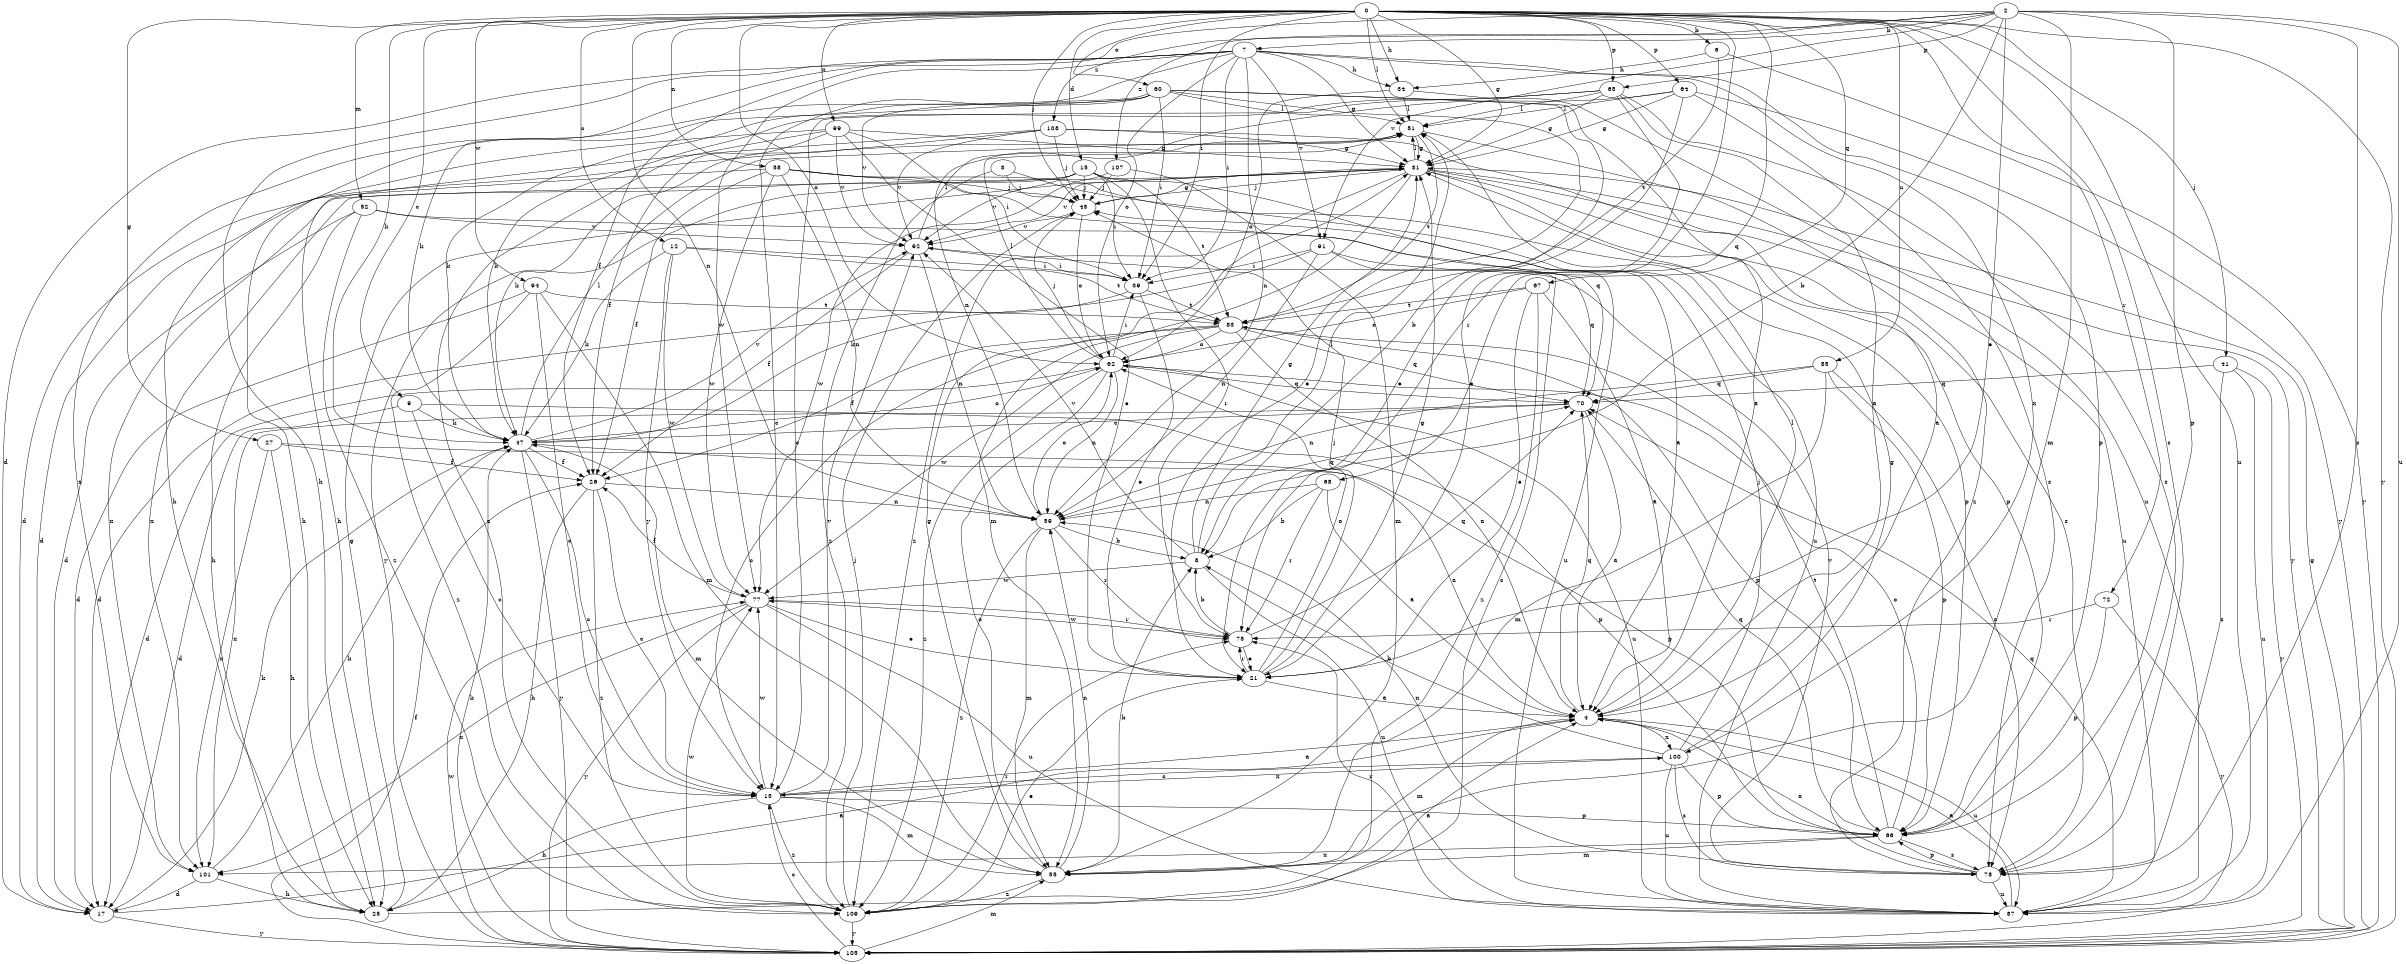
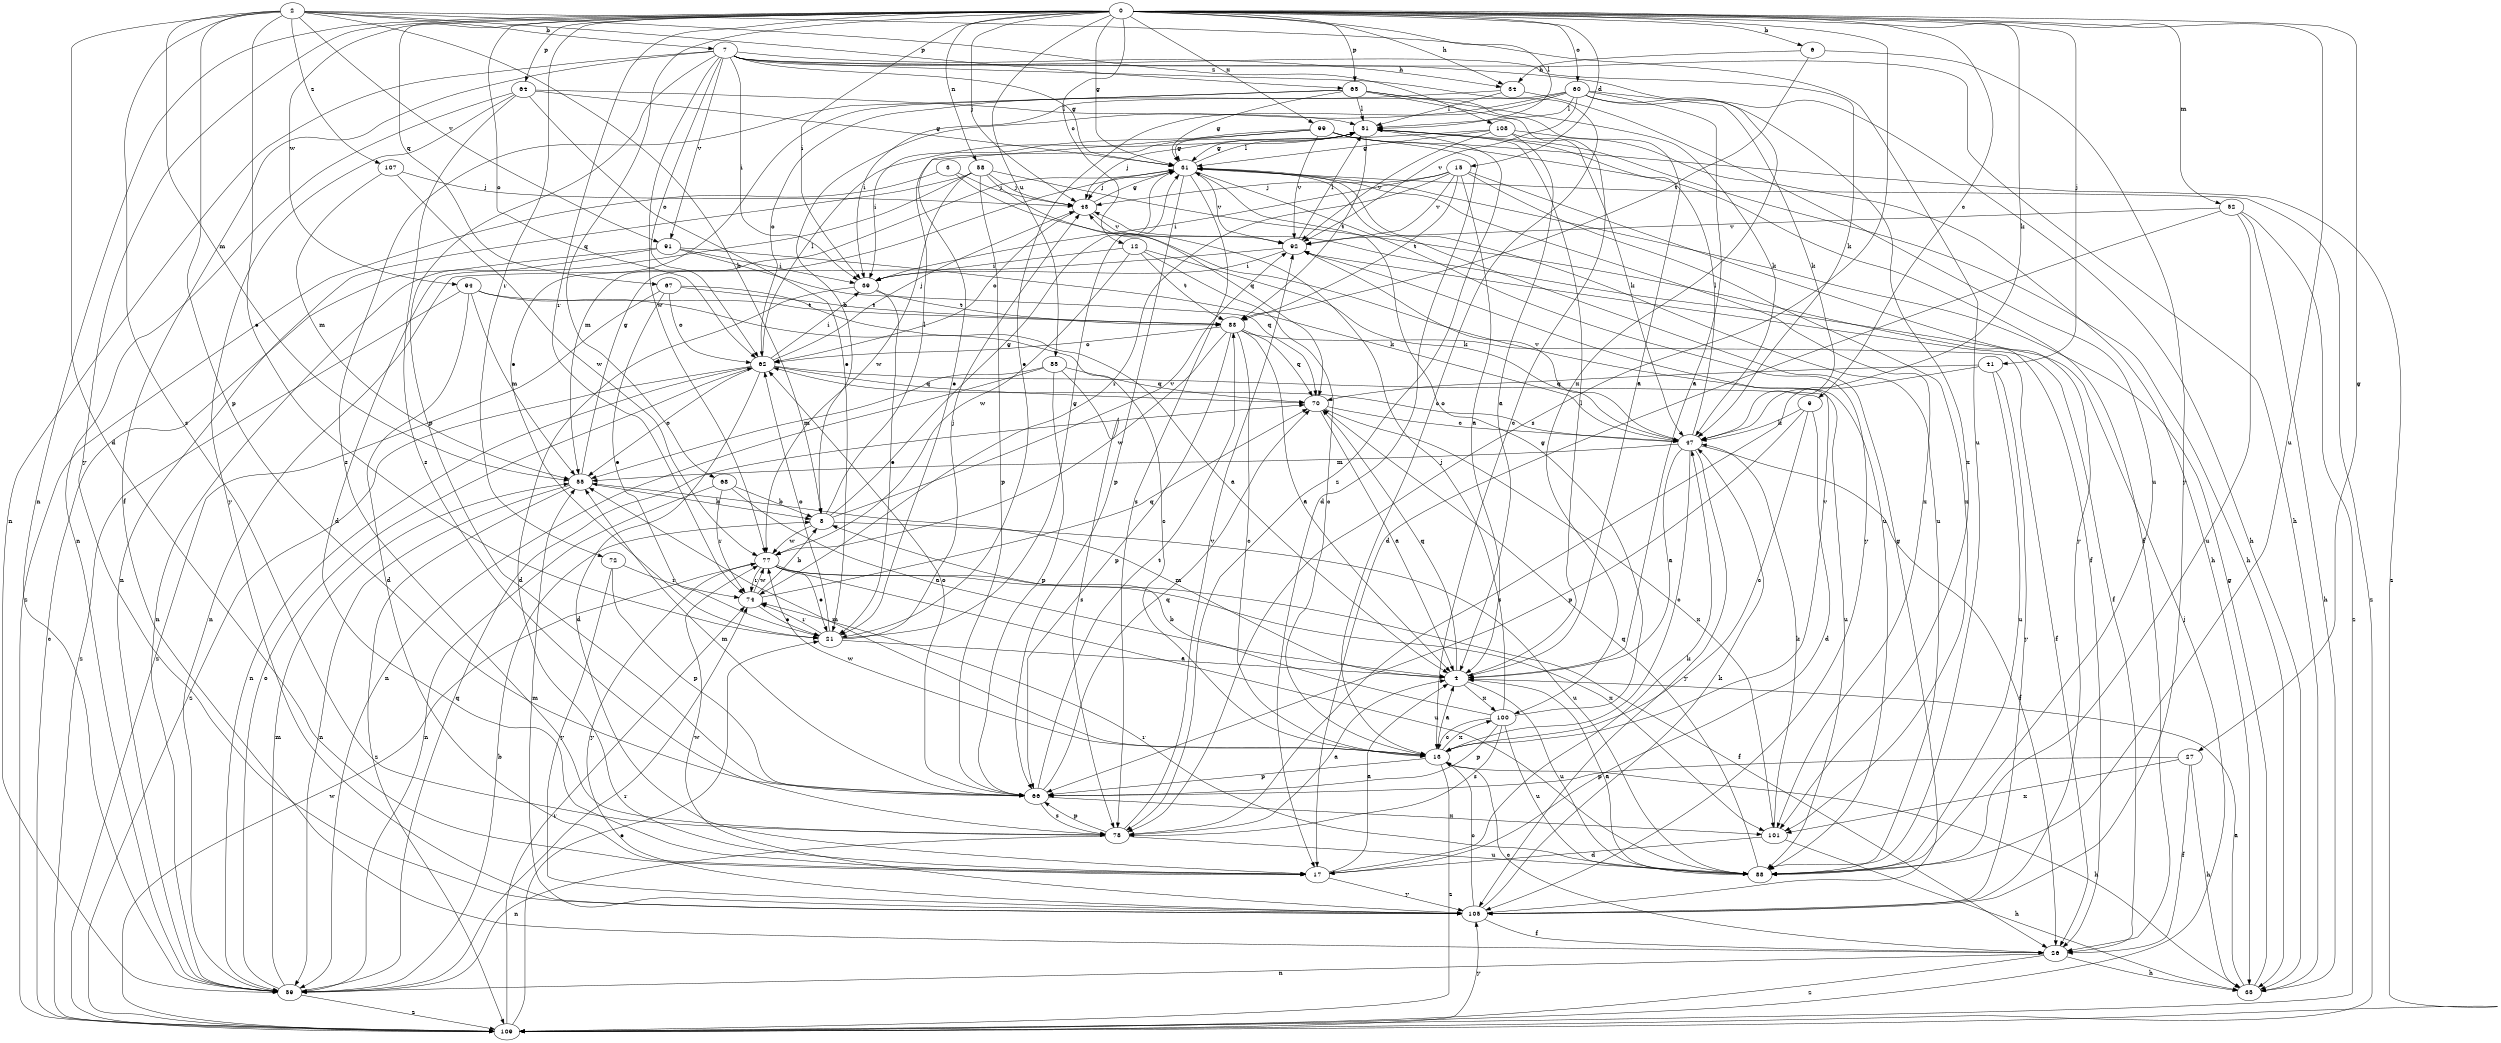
(649, 521) -> (1329, 502)
(1240, 639) -> (751, 600)
(734, 702) -> (1138, 463)
(376, 914) -> (2249, 993)
(2011, 914) -> (1760, 875)
